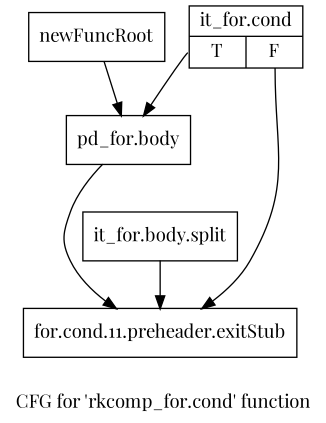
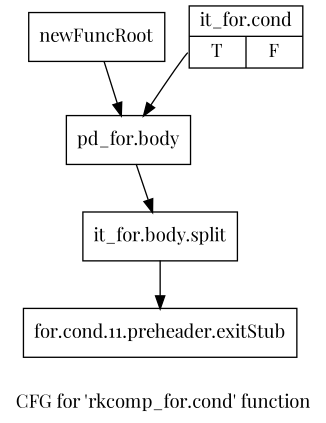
(276, 195) -> none
(64, 234) -> (142, 182)
